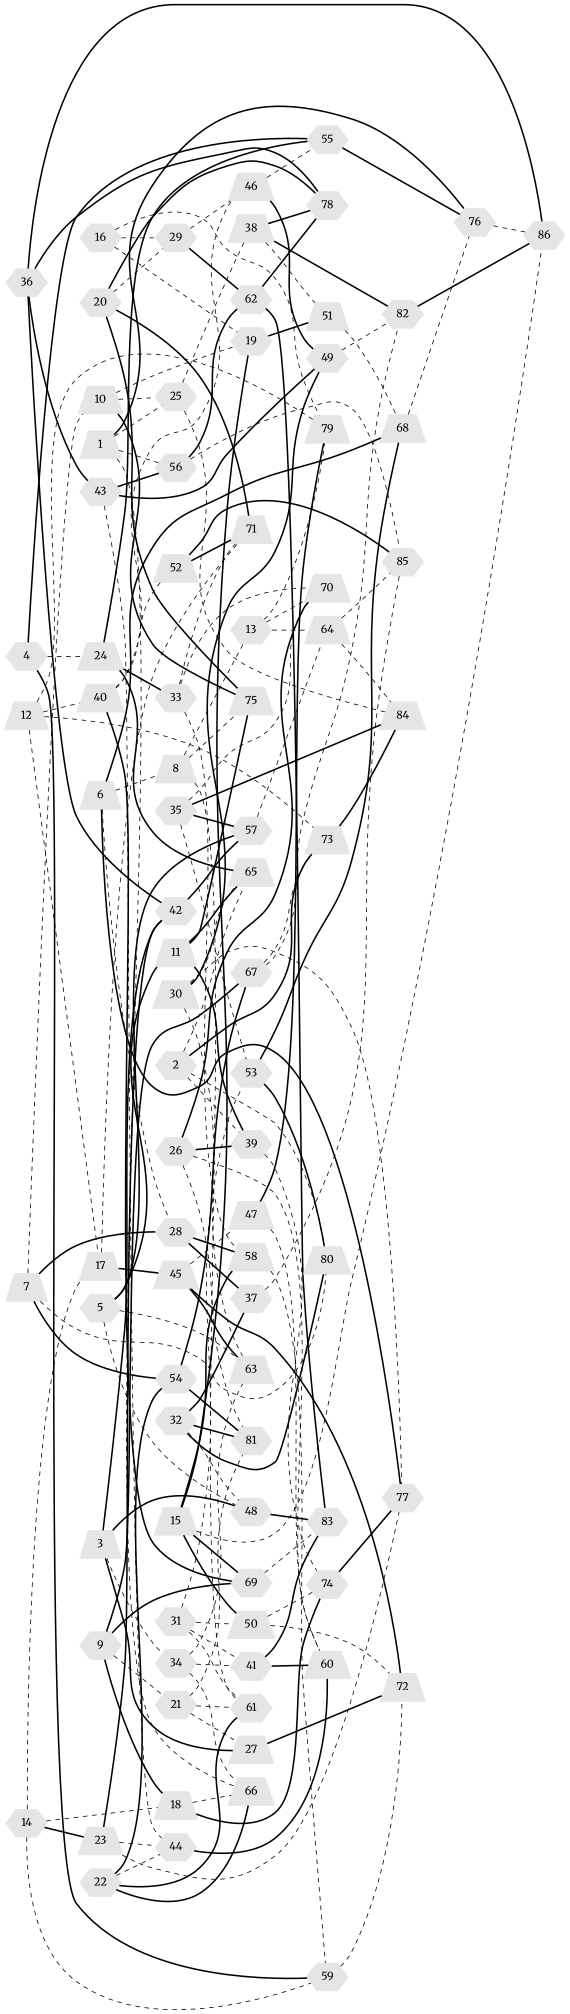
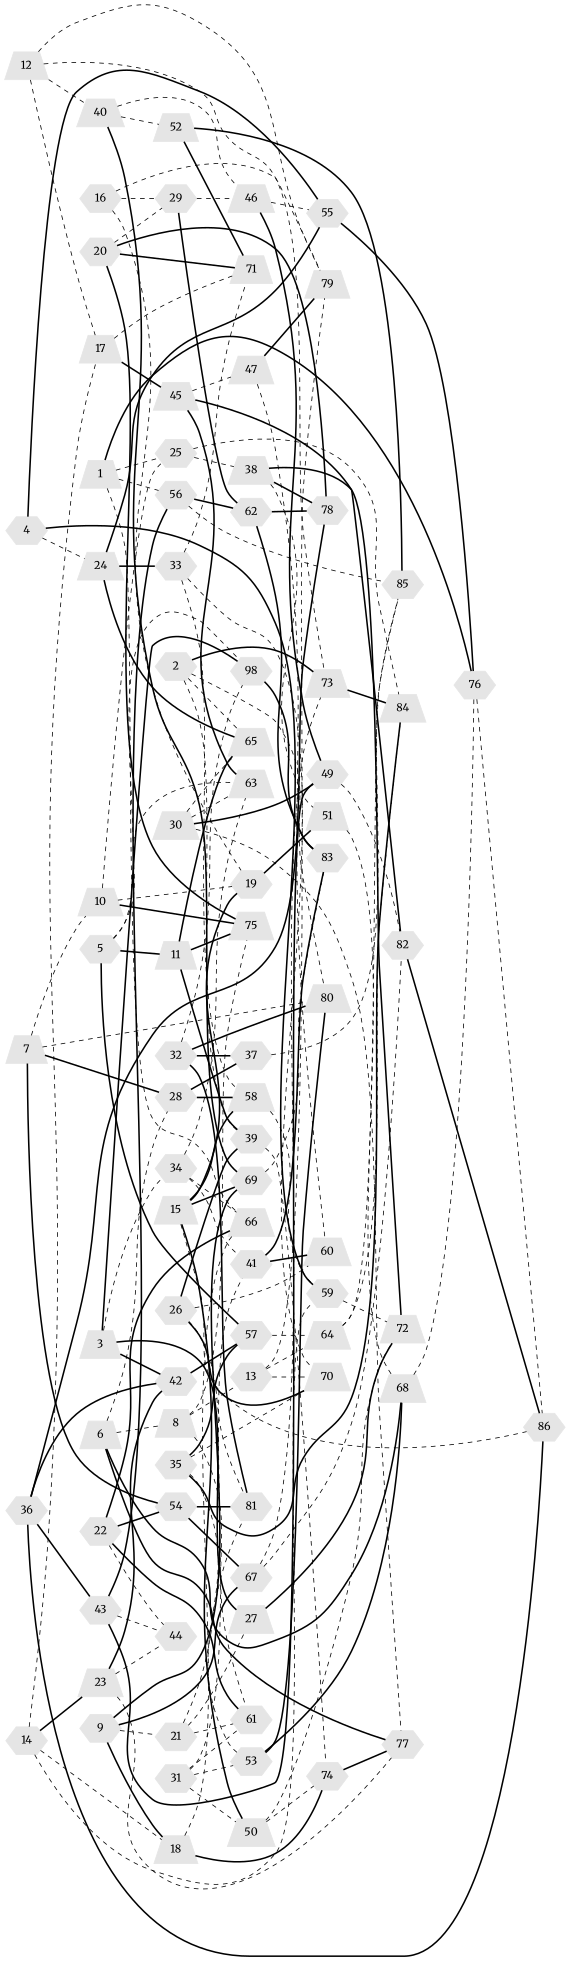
(251, 1512) -> (251, 671)
(303, 1804) -> none
